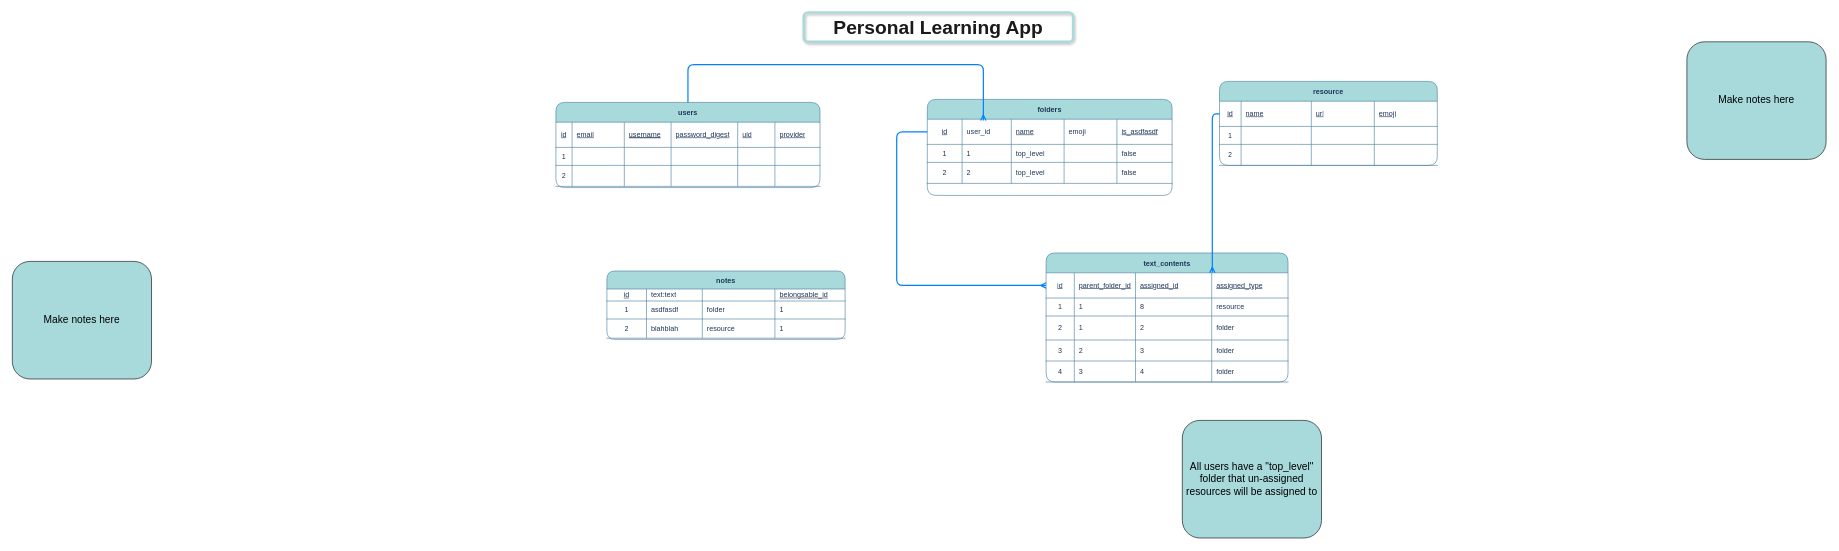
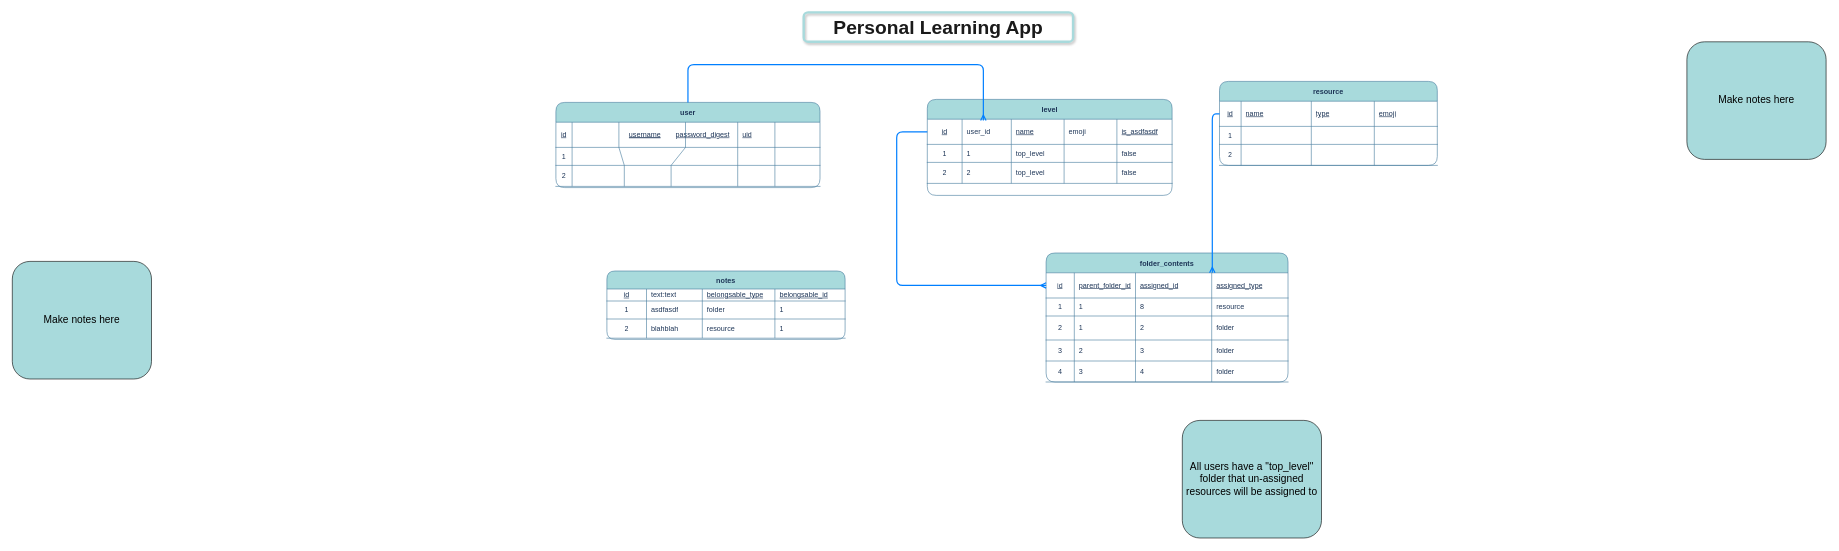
(1049, 110) -> (1049, 110)
(688, 113) -> (688, 113)
(1321, 114) -> (1324, 114)
(598, 135) -> none
(797, 135) -> none
(1167, 263) -> (1167, 263)
none -> (739, 295)
